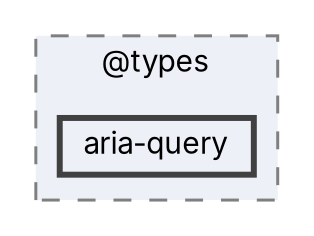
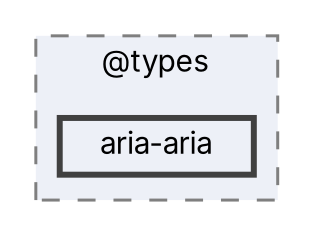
(157, 146) -> (157, 146)
